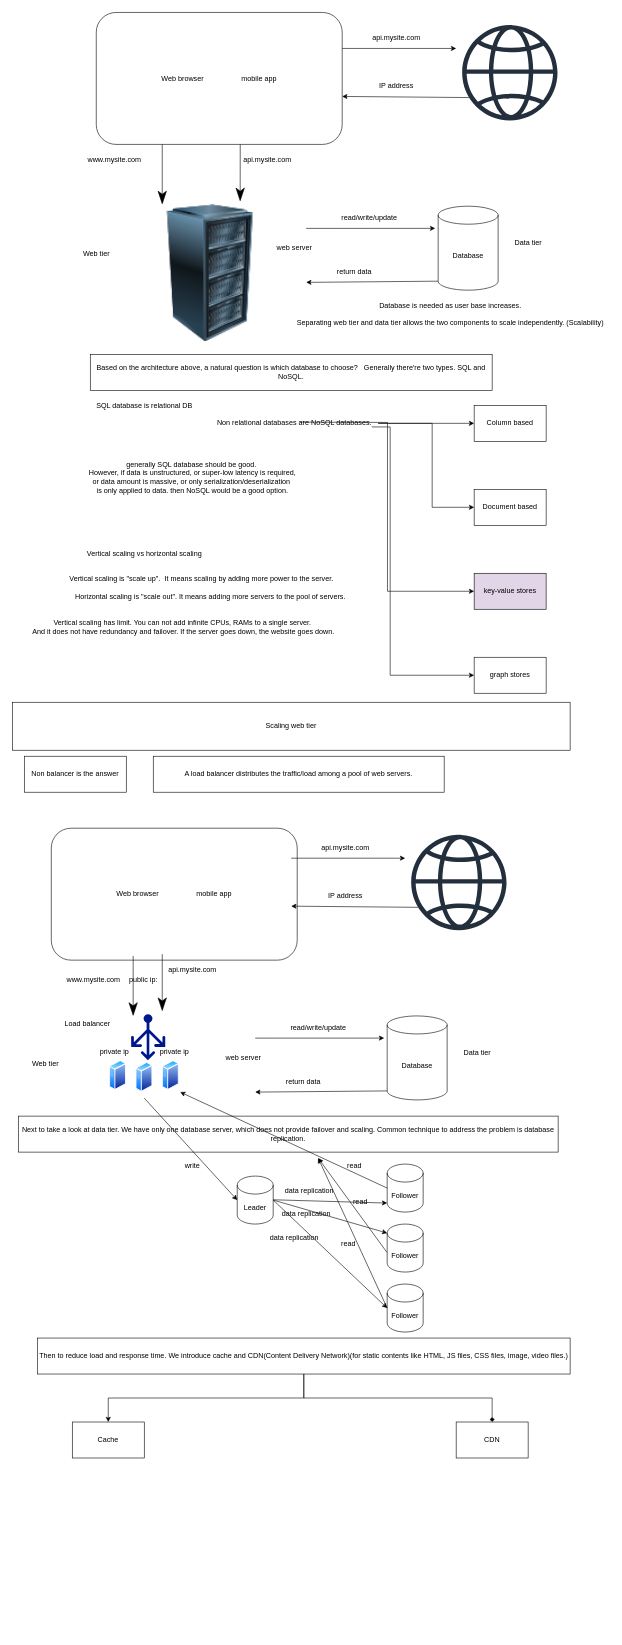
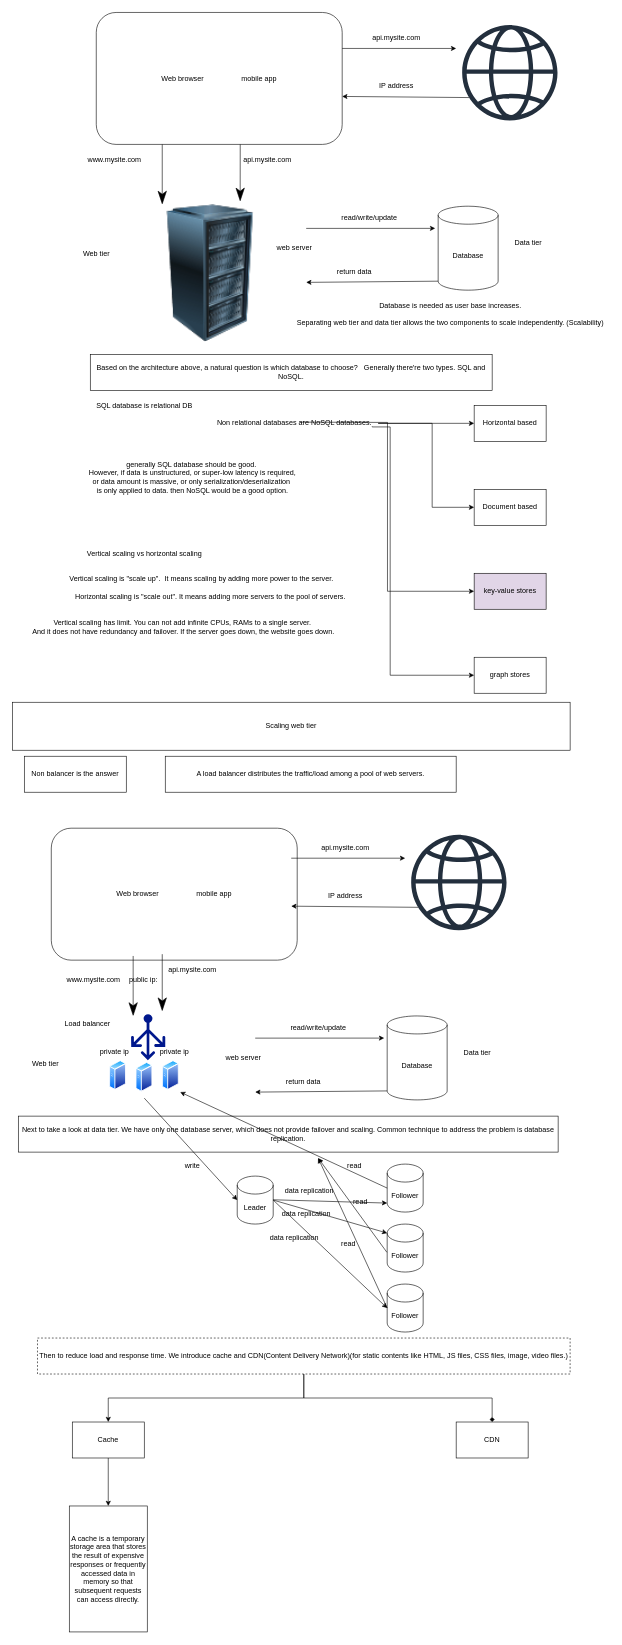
(510, 423) -> (510, 423)
(299, 774) -> (311, 774)
(304, 1356) -> (304, 1356)
none -> (108, 1500)
none -> (108, 1569)
